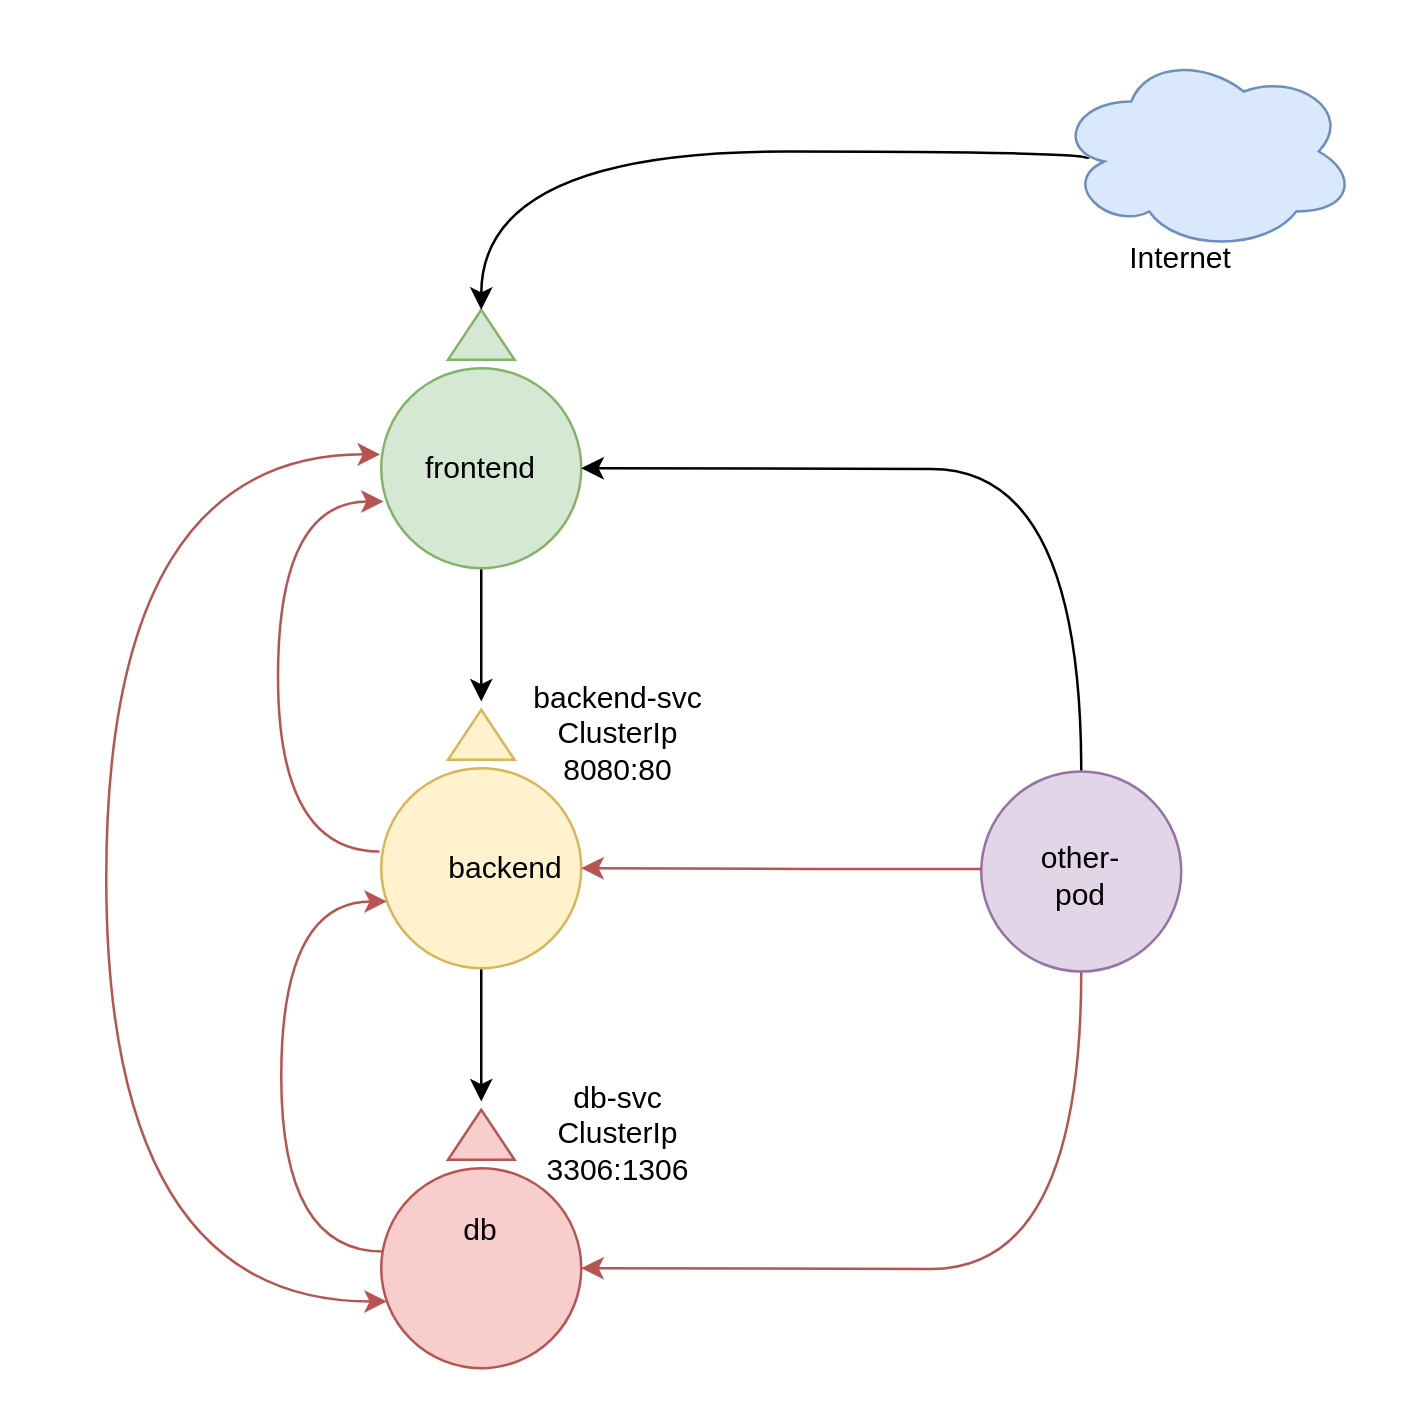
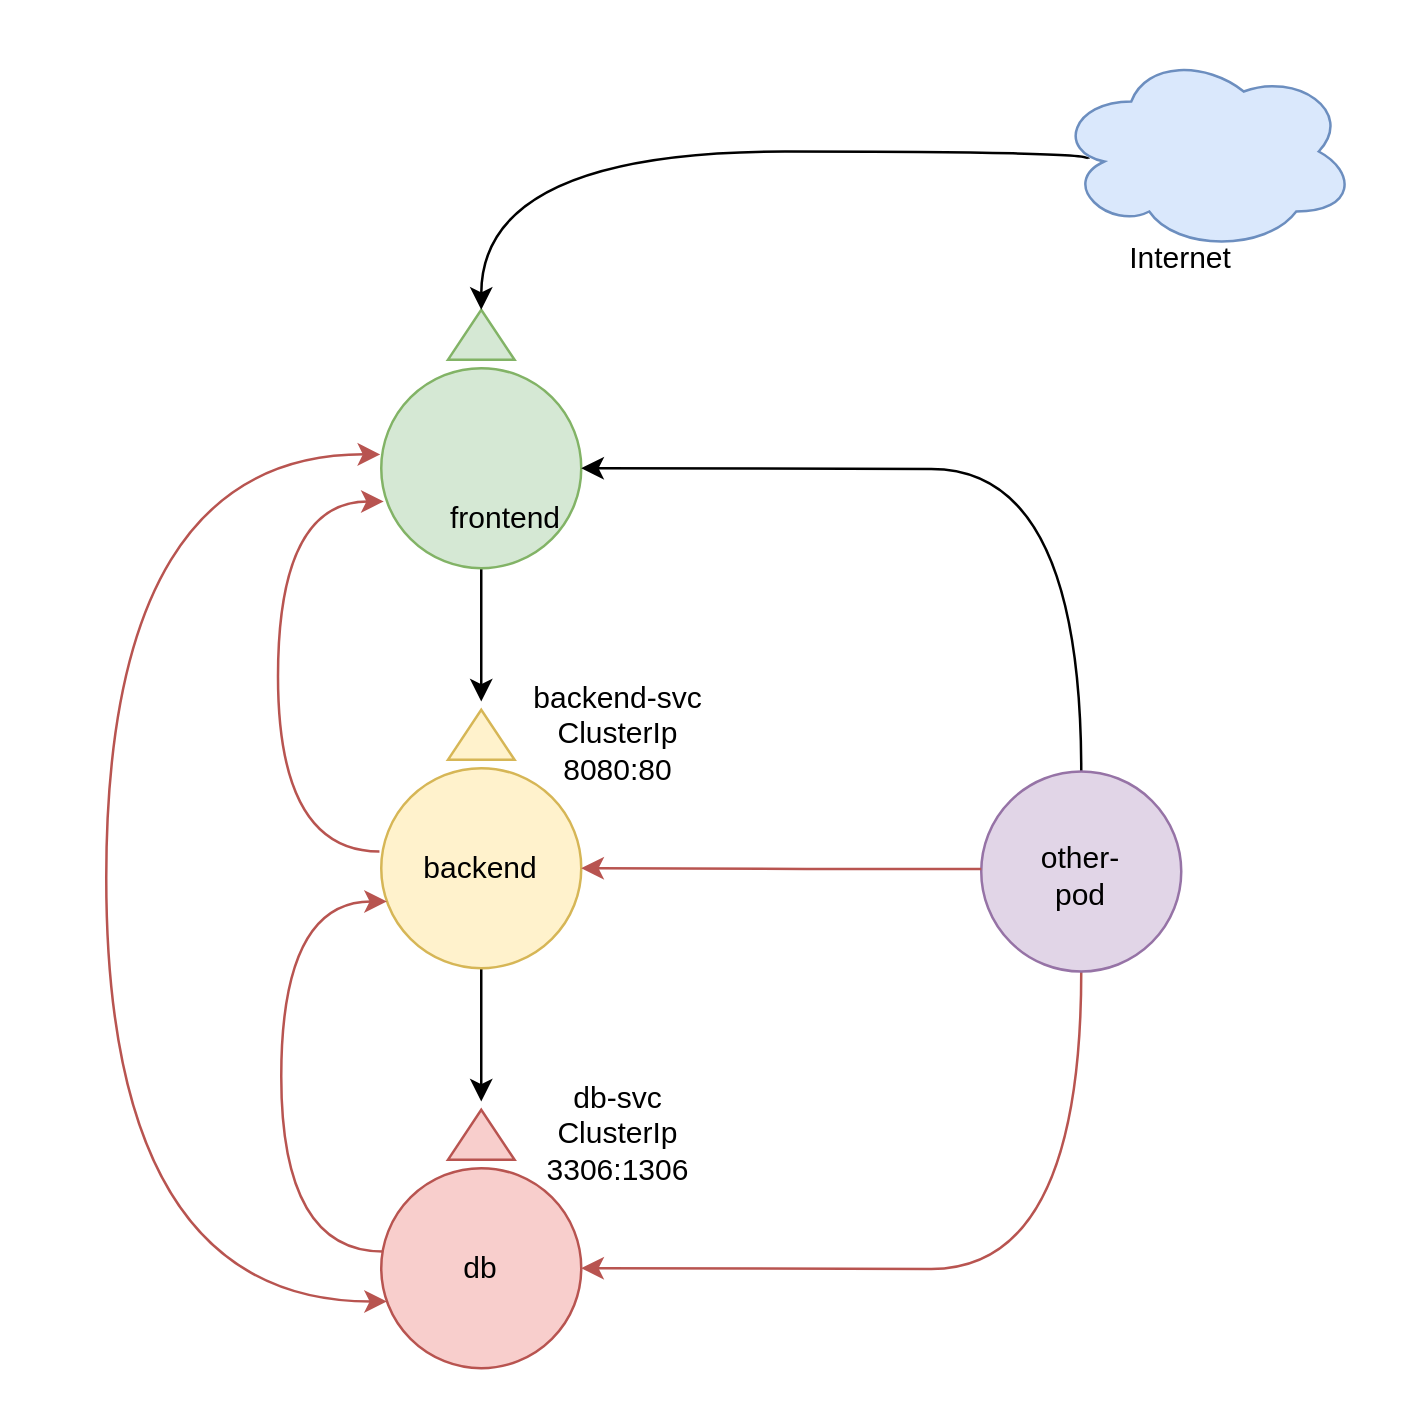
(481, 468) -> (506, 518)
(506, 868) -> (481, 868)
(481, 1230) -> (481, 1268)
